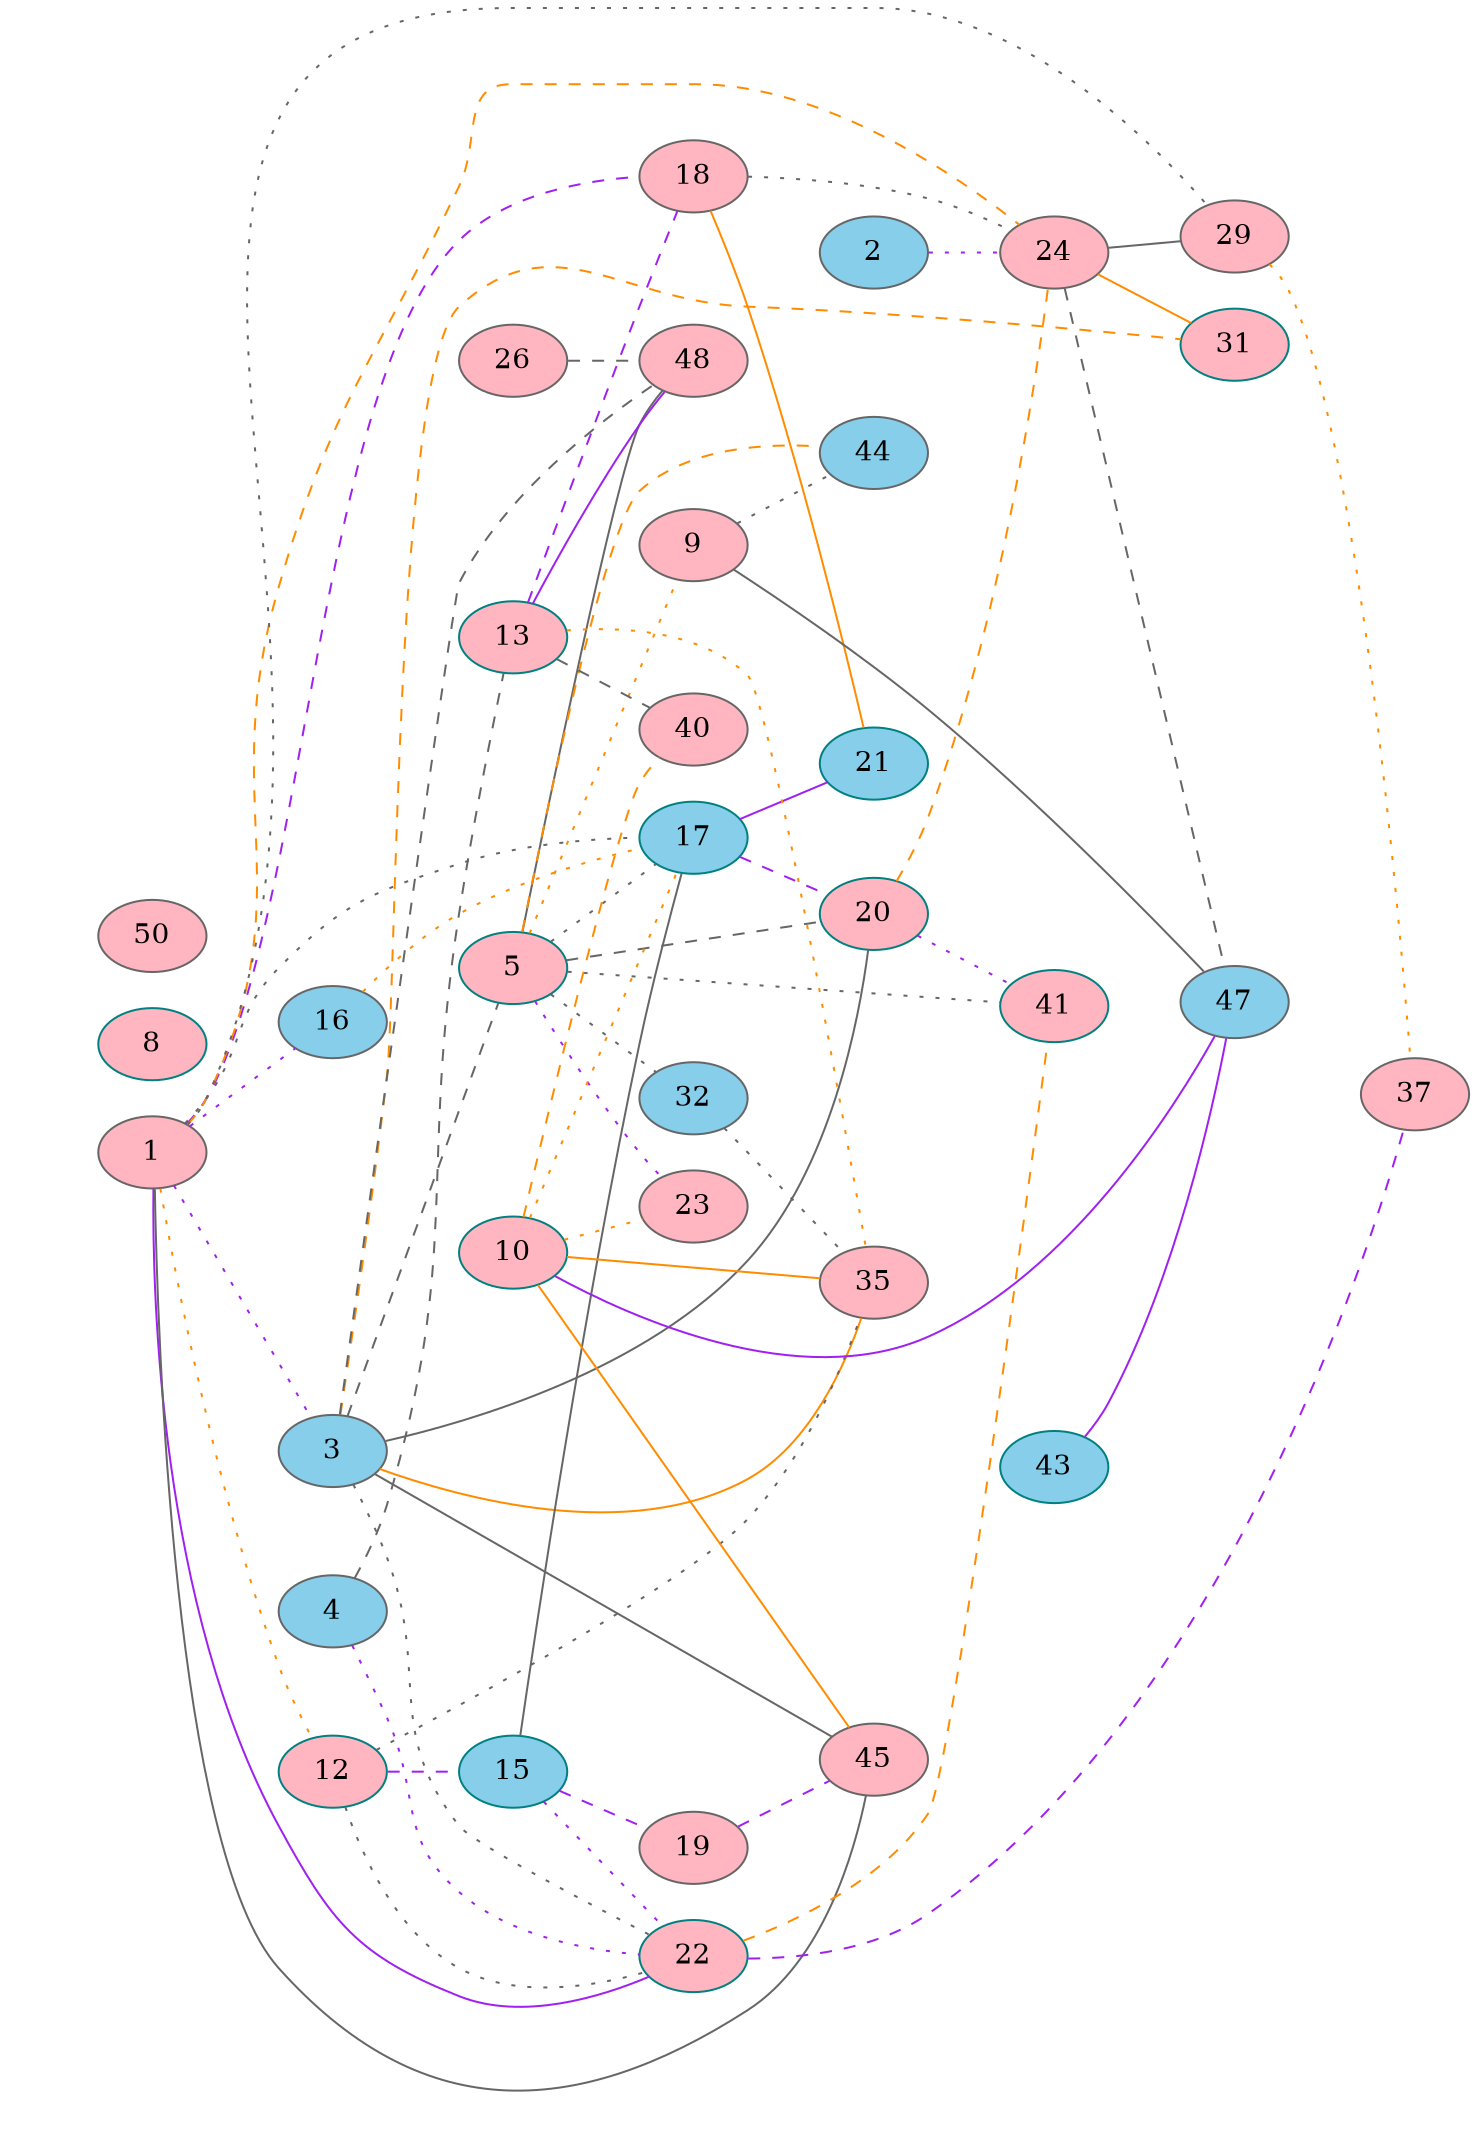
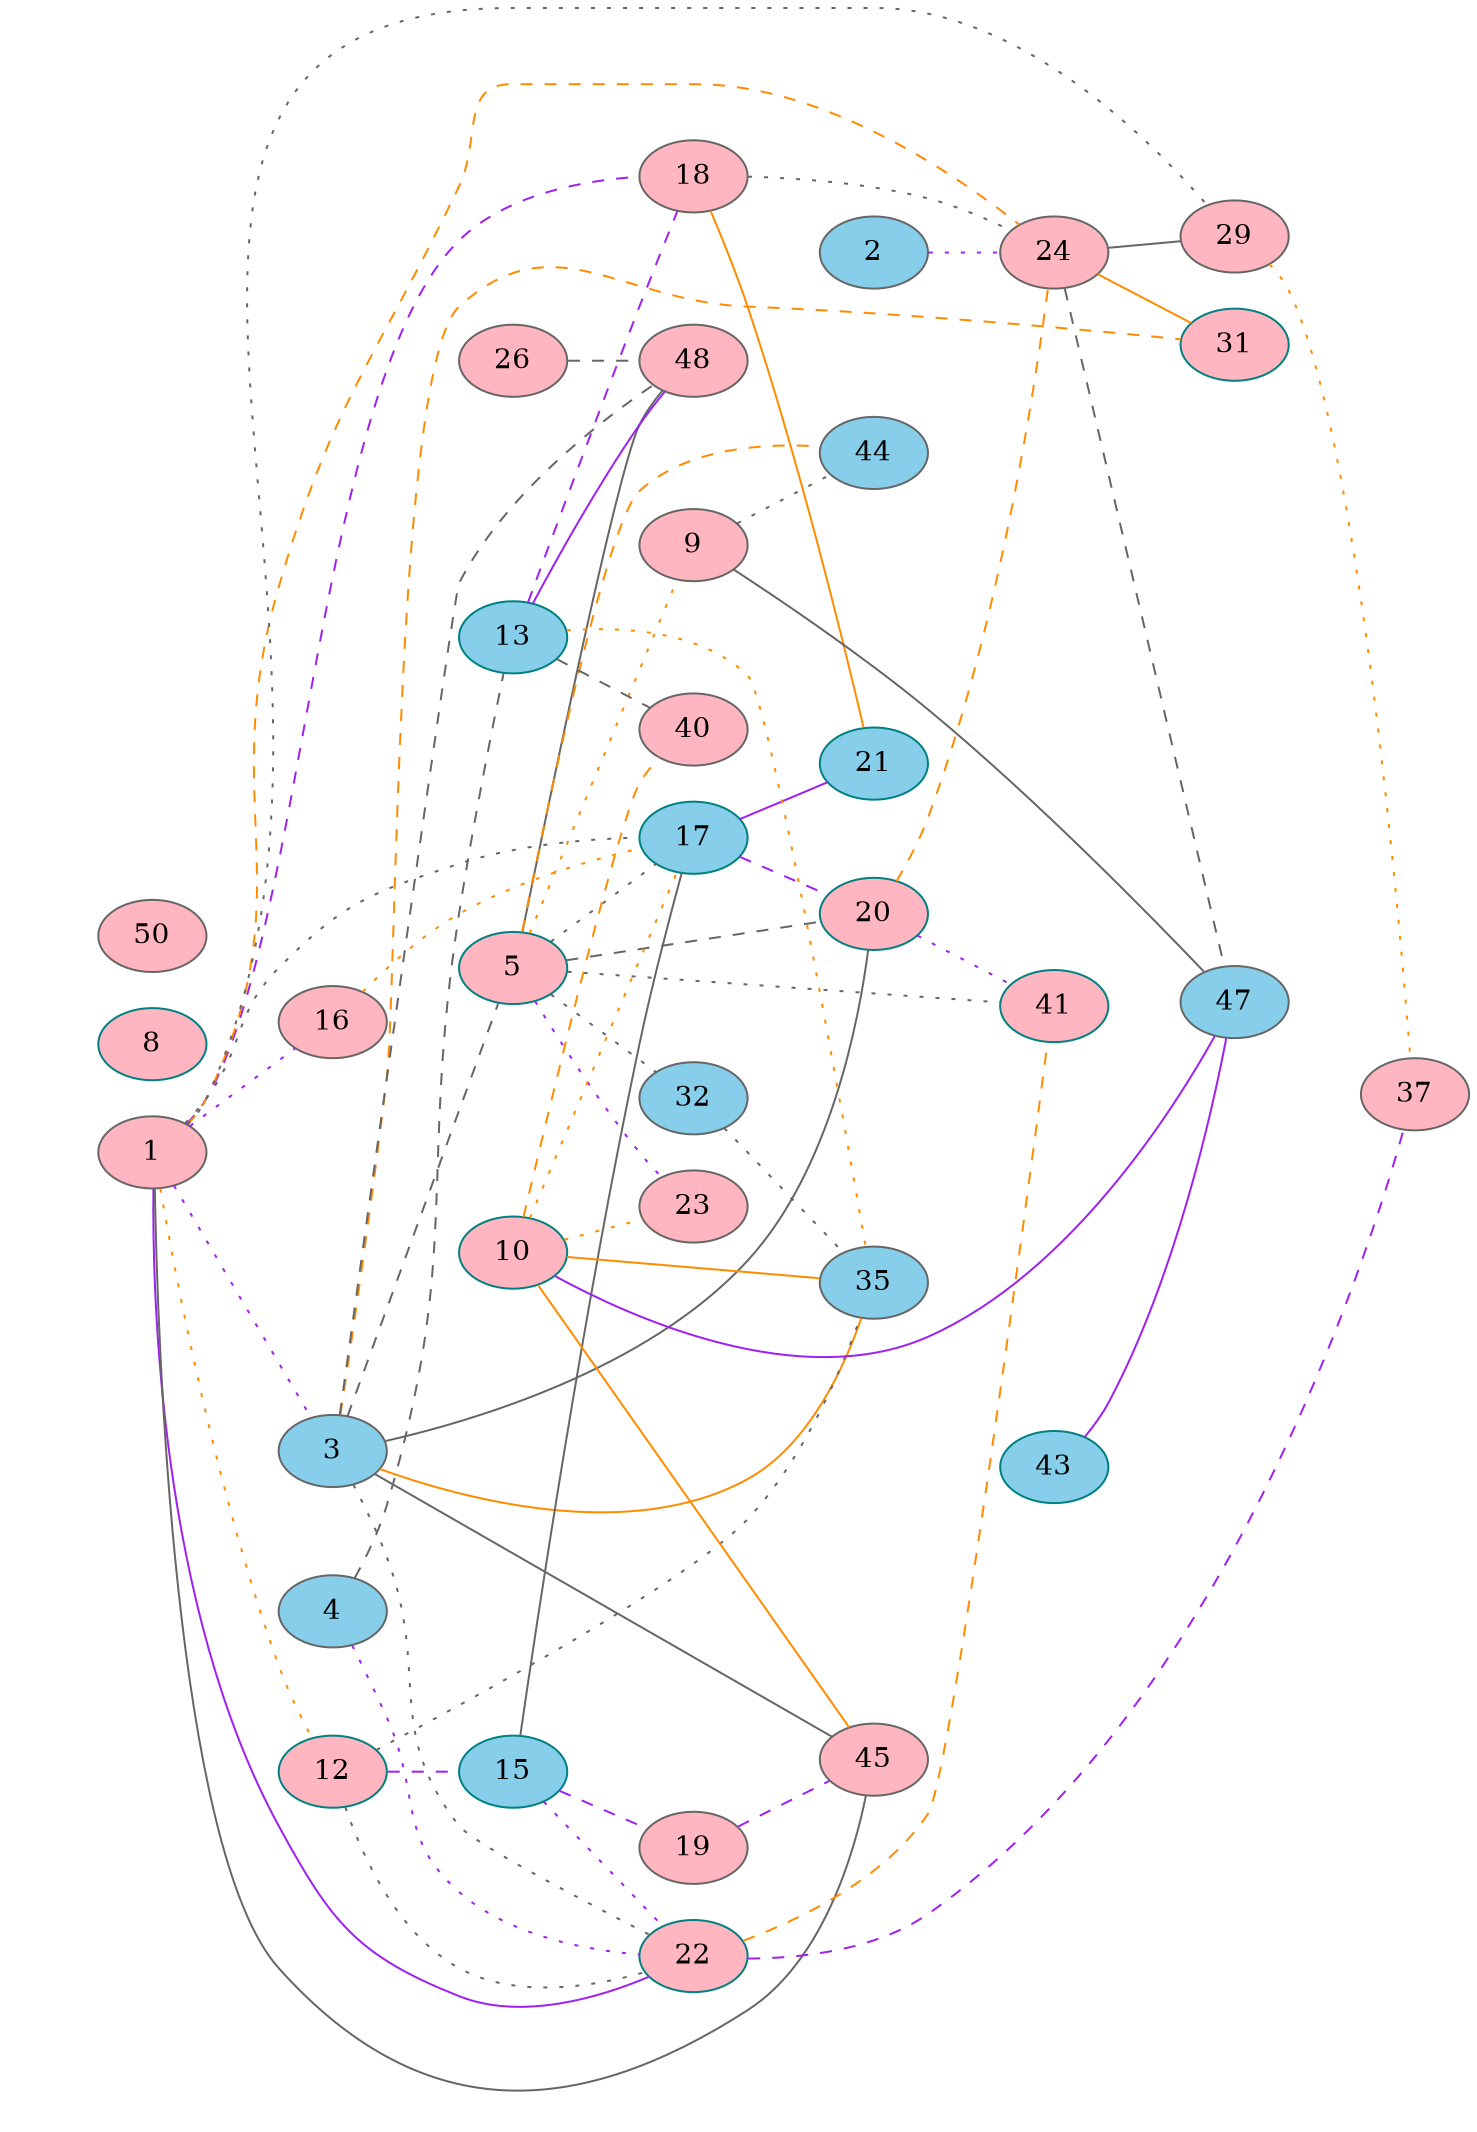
(513, 637) -> (513, 637)
(333, 1022) -> (333, 1022)
(874, 1283) -> (874, 1283)
